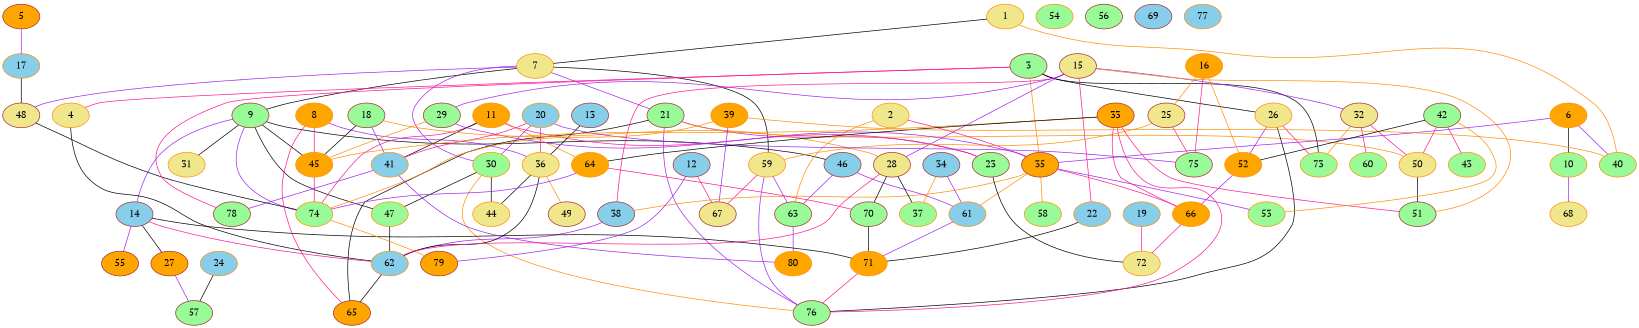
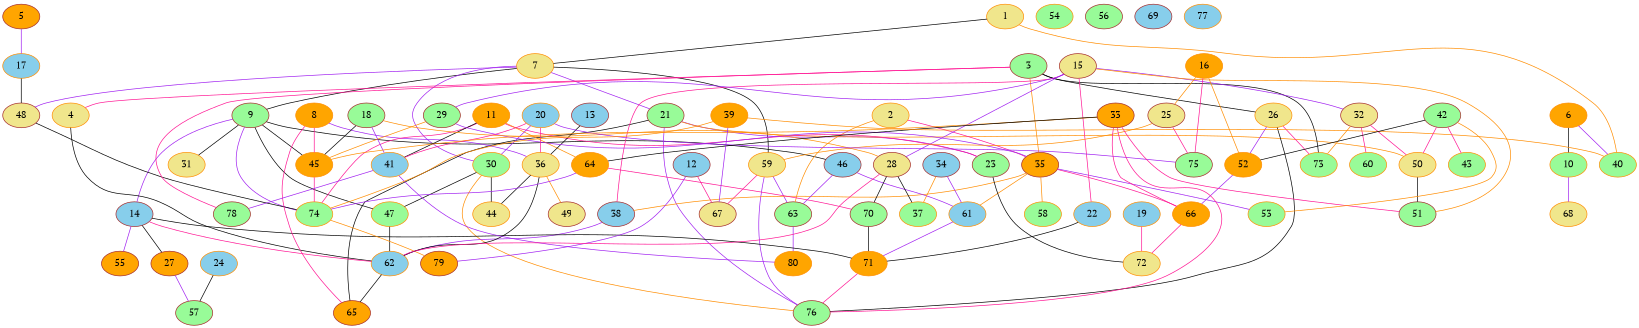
(1268, 144) -> none
